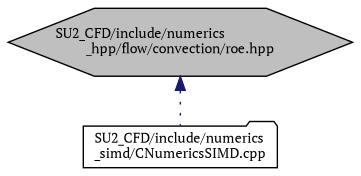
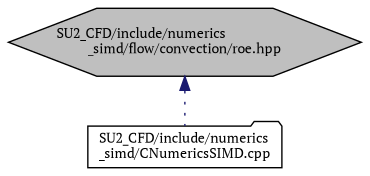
(180, 42) -> (185, 42)
